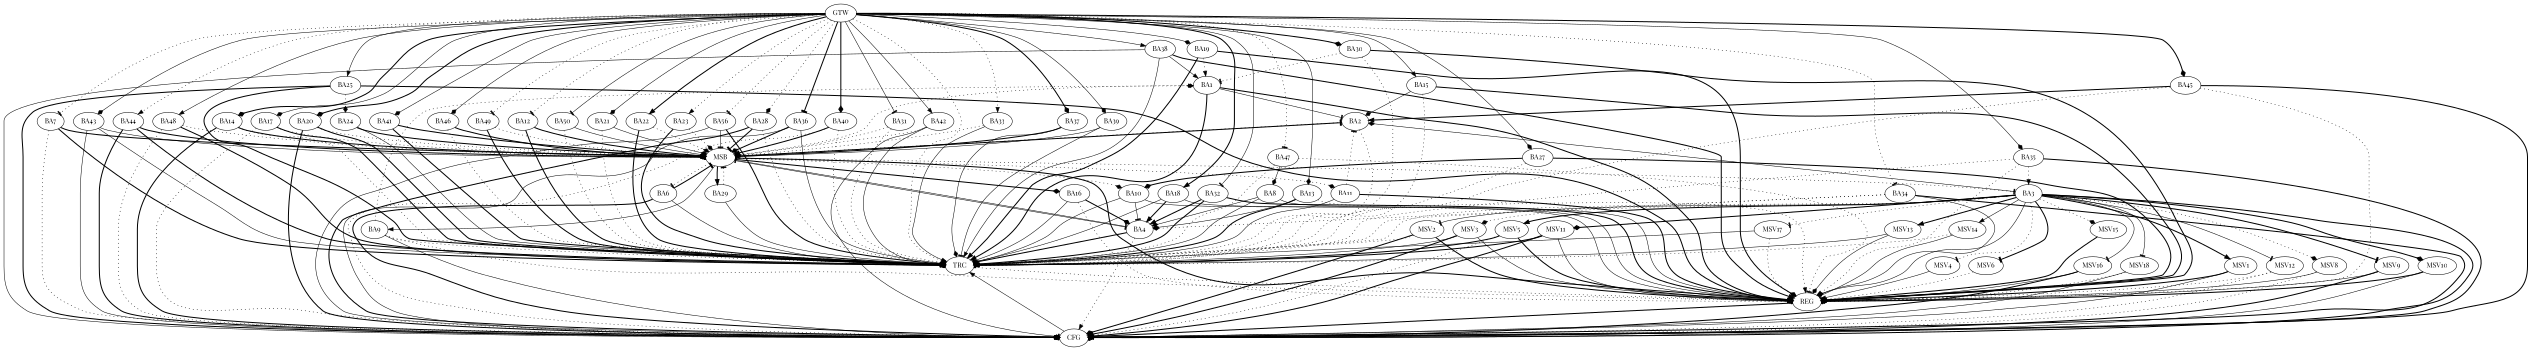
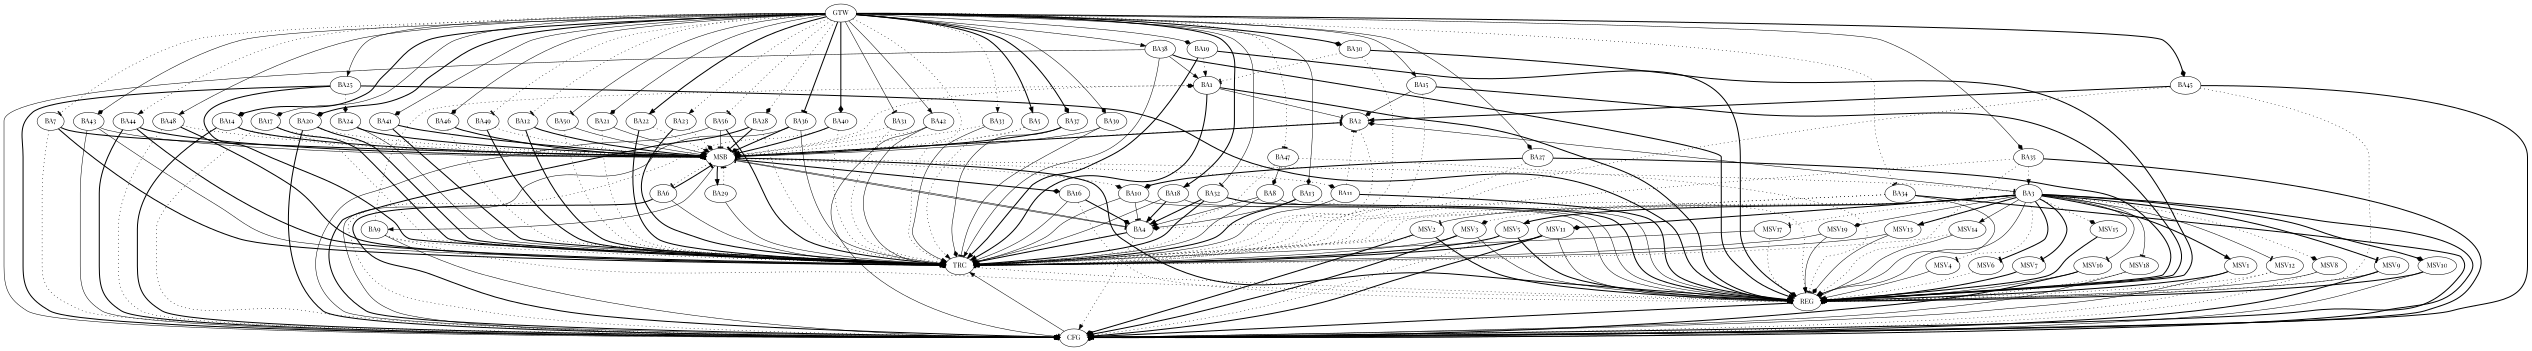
none -> (1035, 121)
none -> (1838, 230)
none -> (2029, 266)
